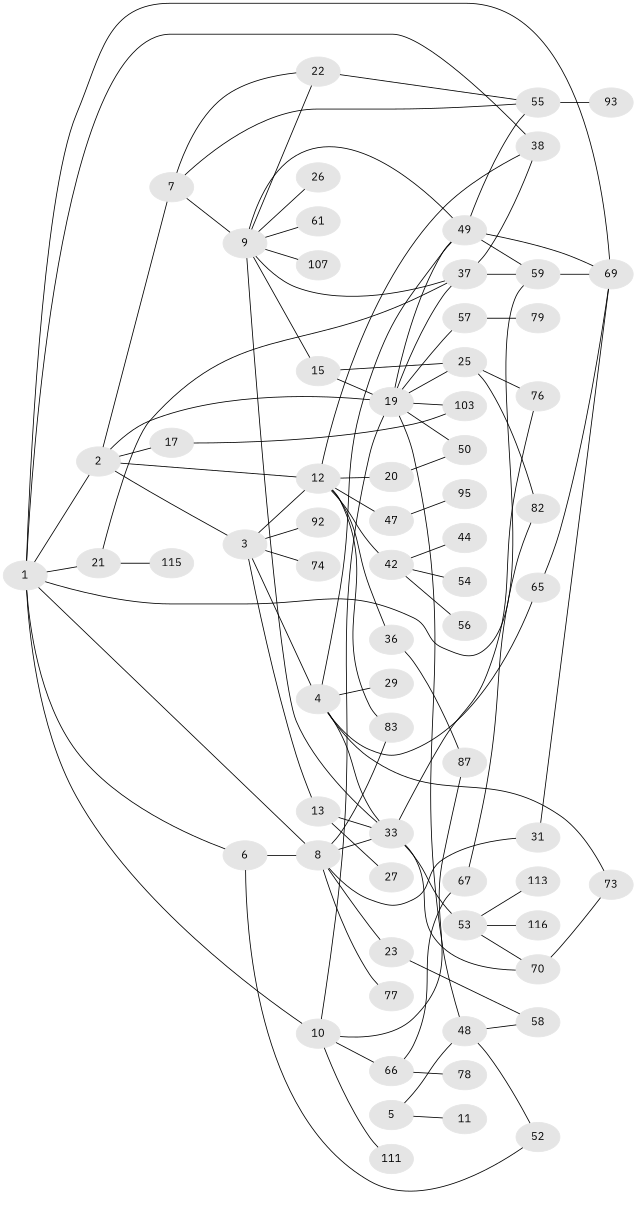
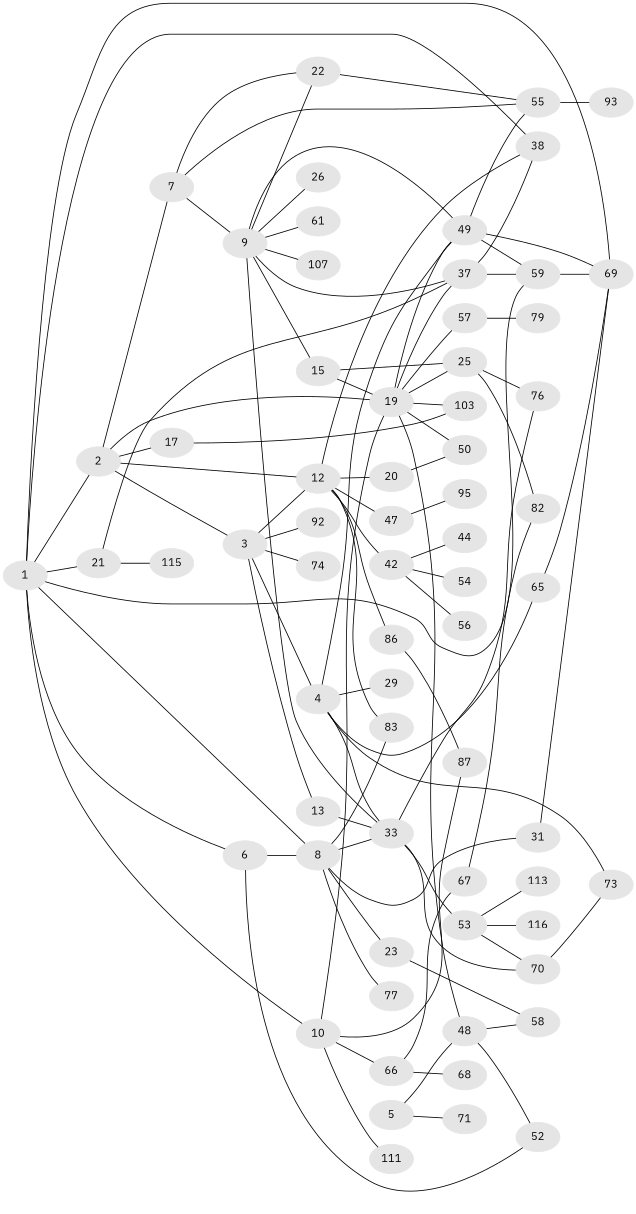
(391, 640) -> (391, 640)
(391, 877) -> none
(465, 1075) -> (465, 1075)
(465, 1119) -> (465, 1119)
